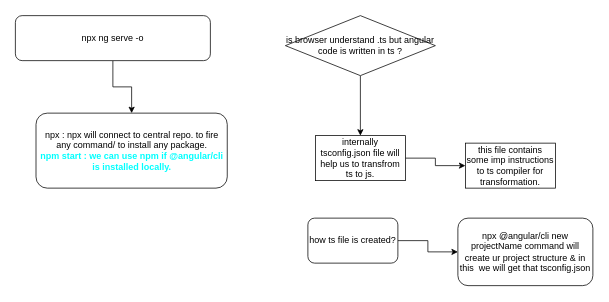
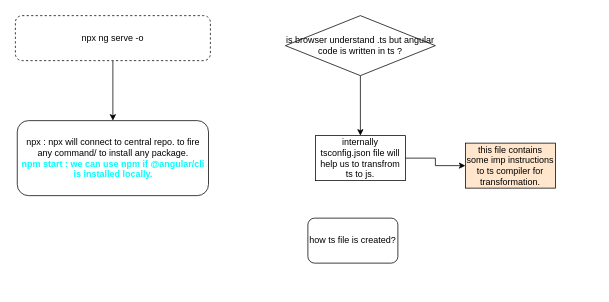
(113, 38) -> (113, 38)
(132, 150) -> (113, 158)
(510, 165) -> (510, 165)
(419, 240) -> none
(525, 252) -> none
